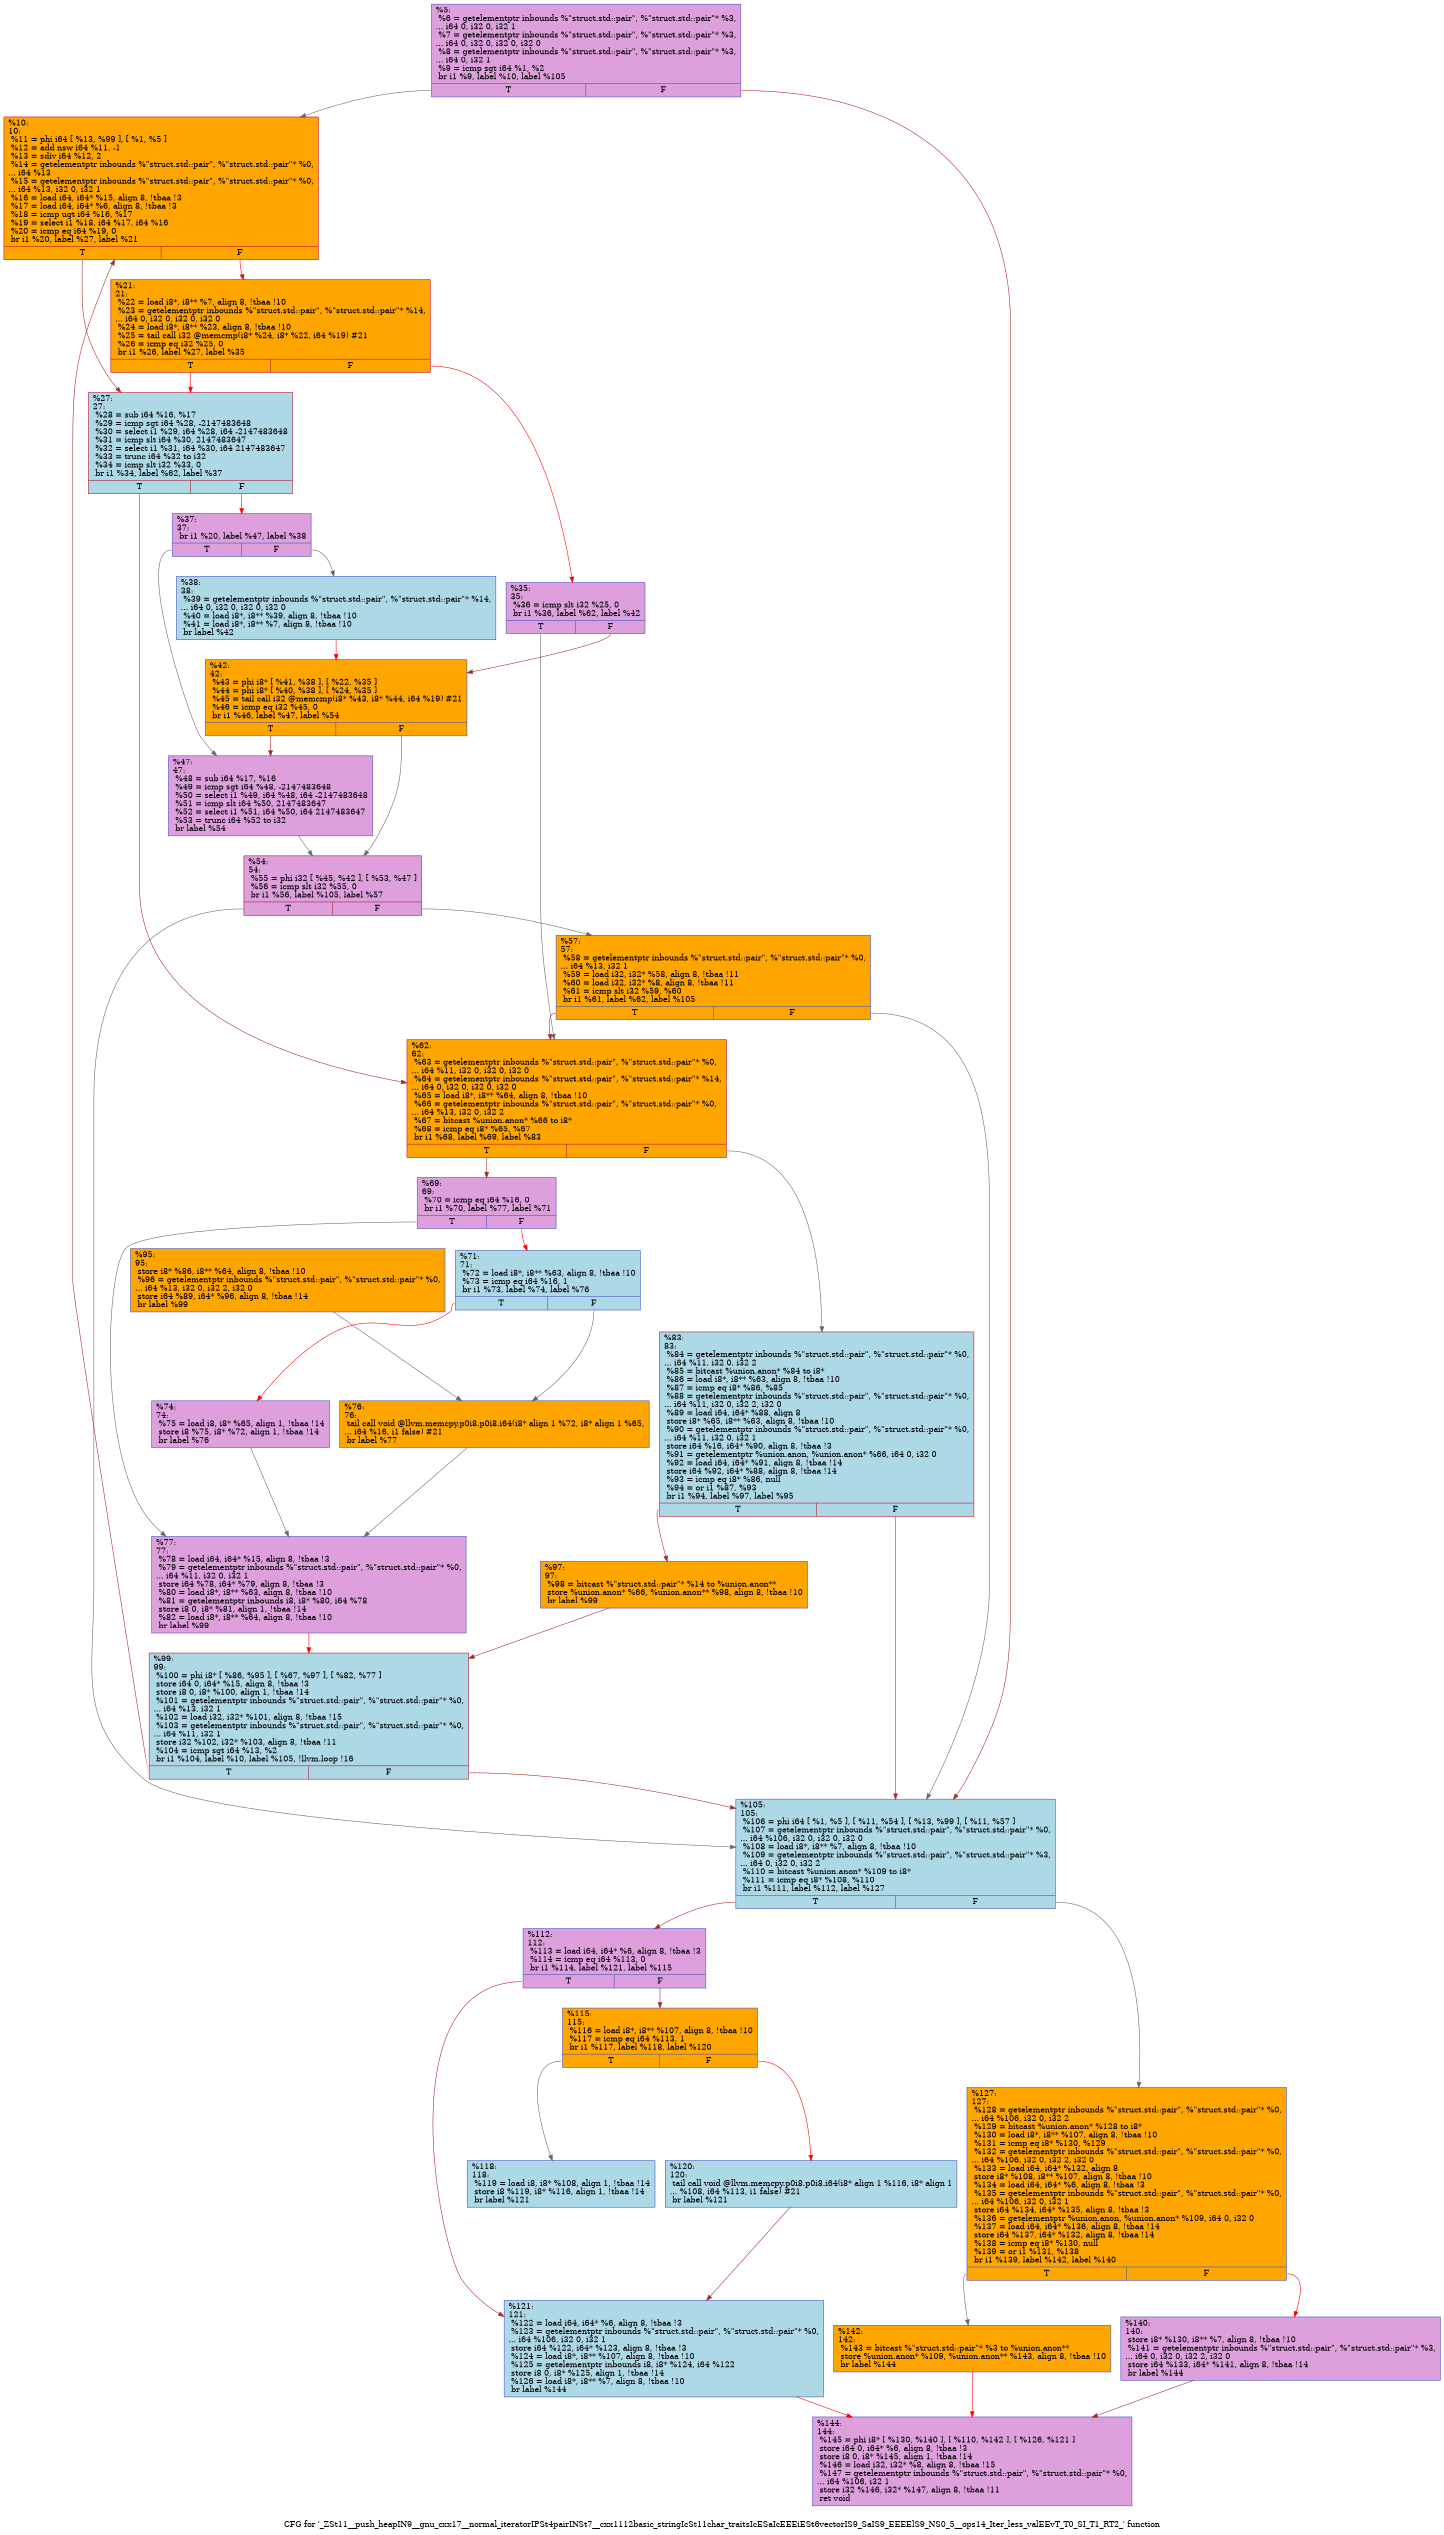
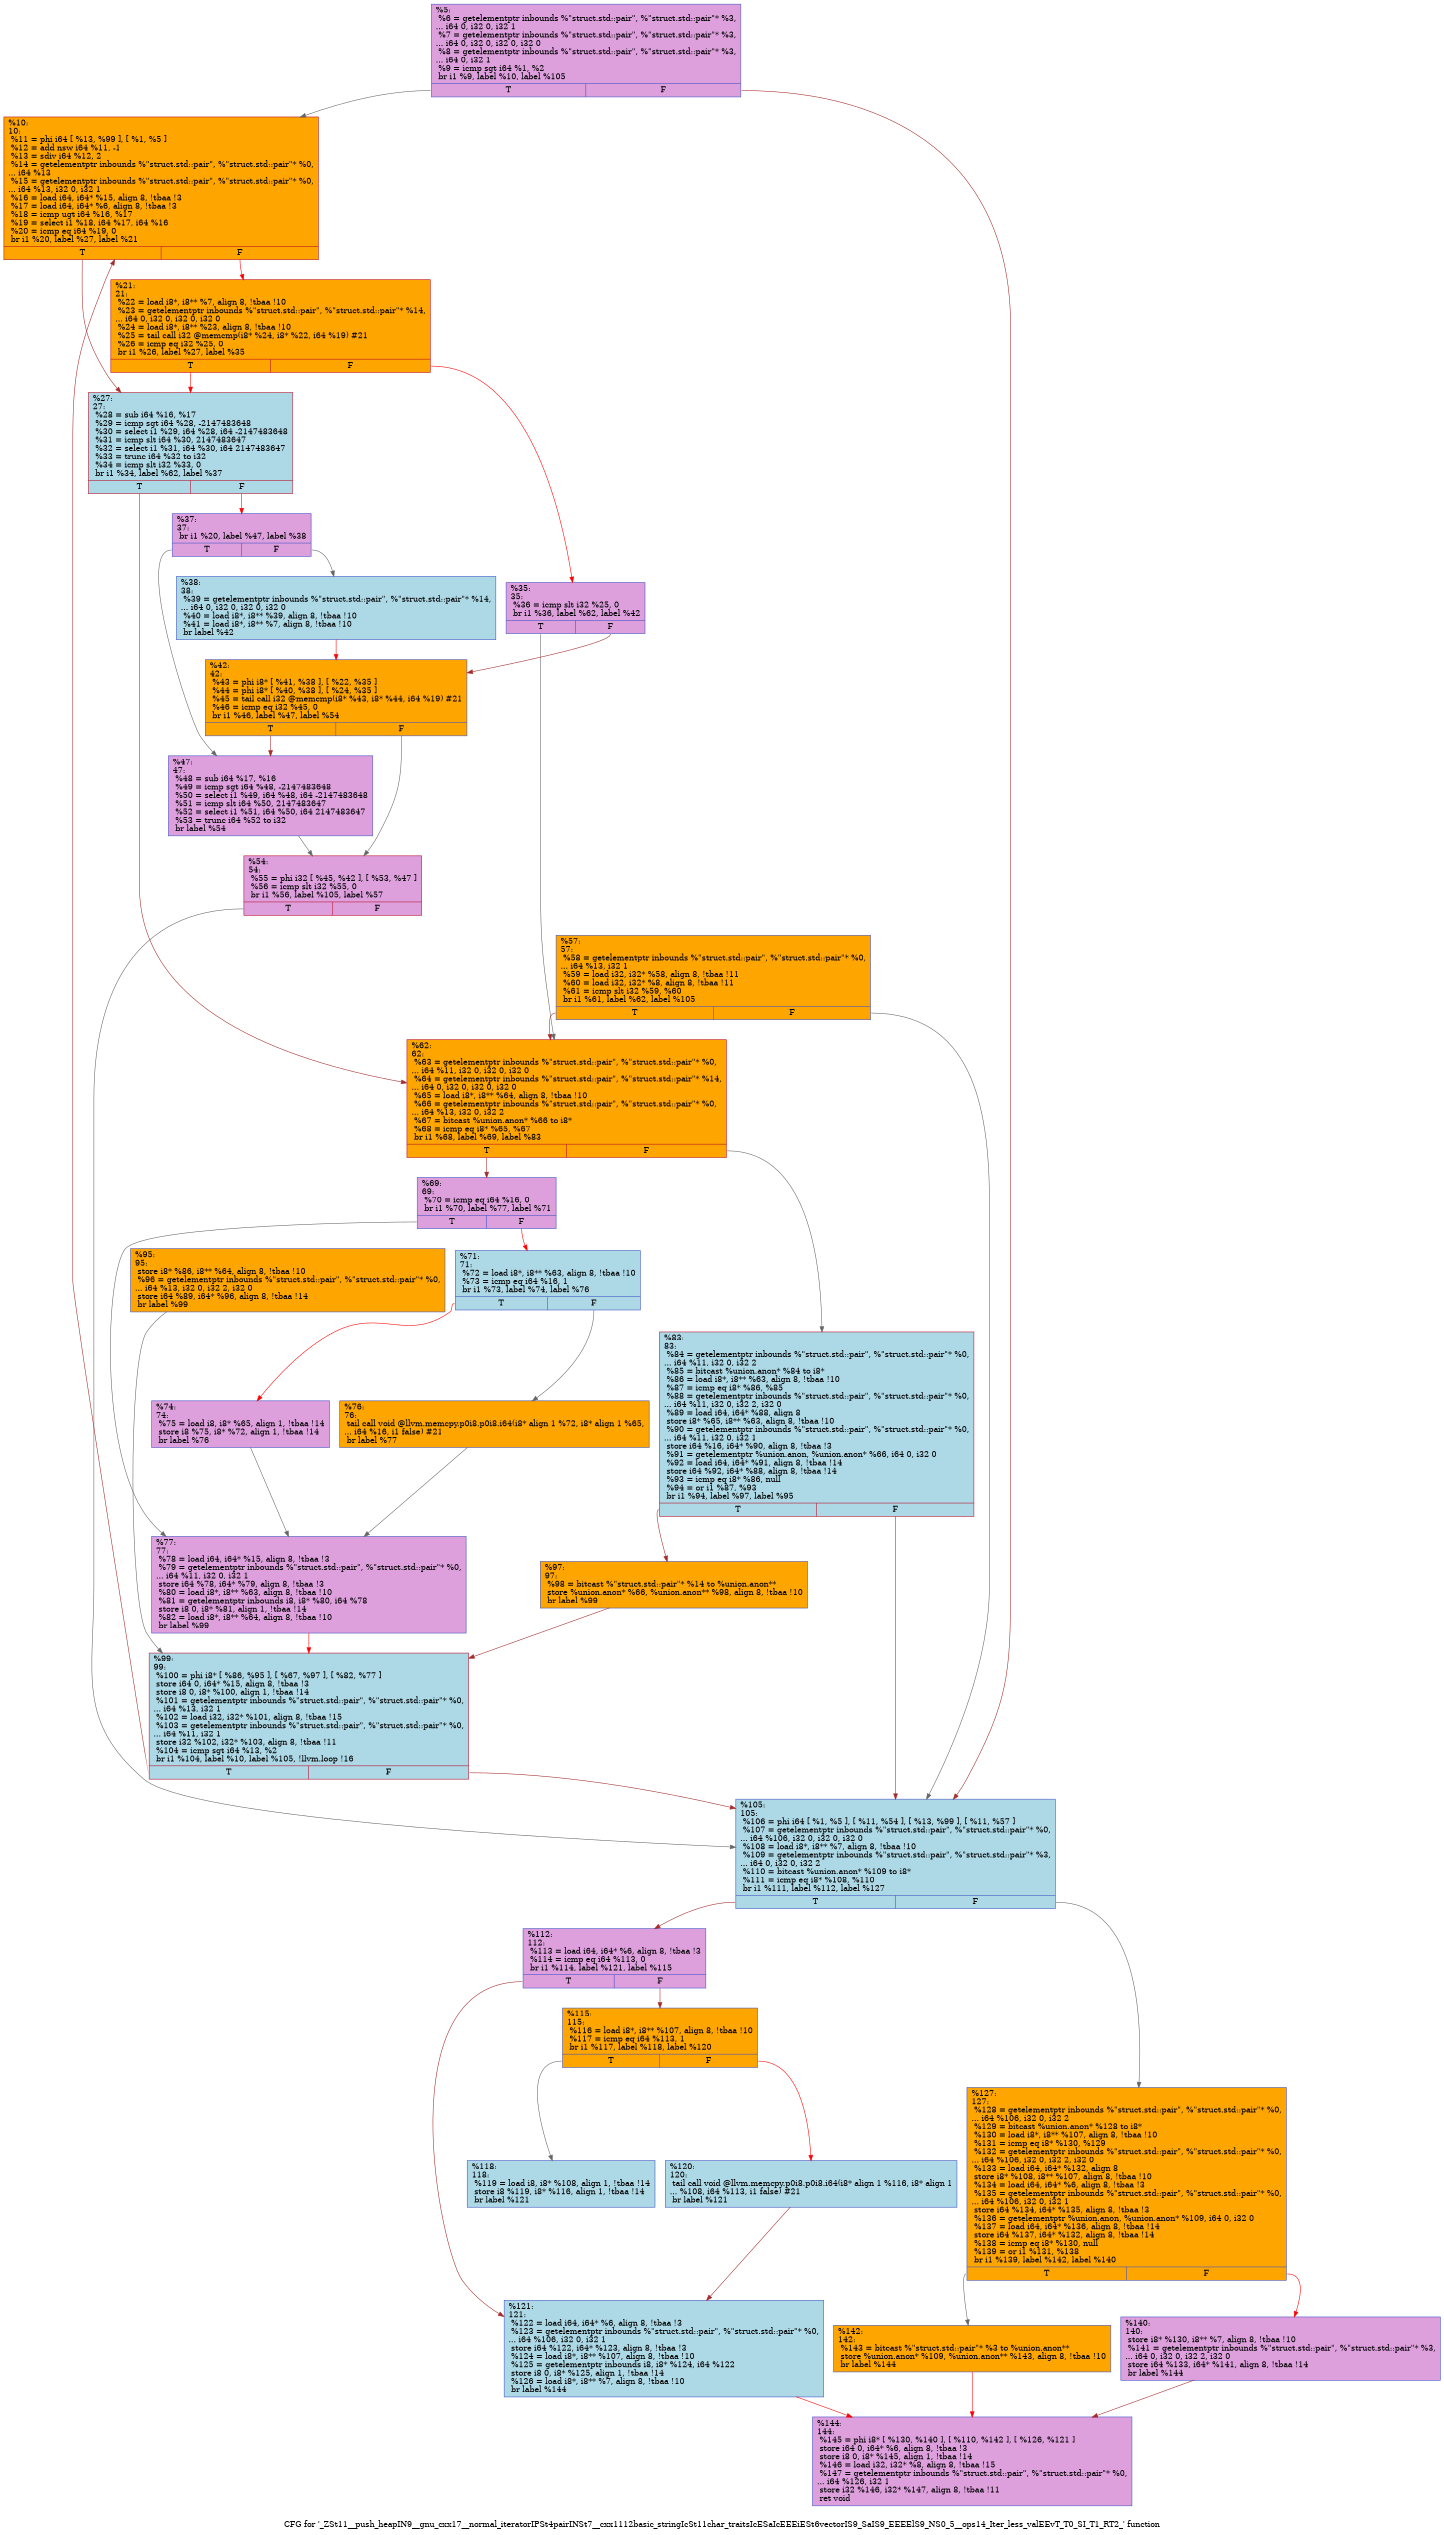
(505, 916) -> none
(395, 1355) -> (133, 1478)
(853, 2482) -> (853, 2482)
